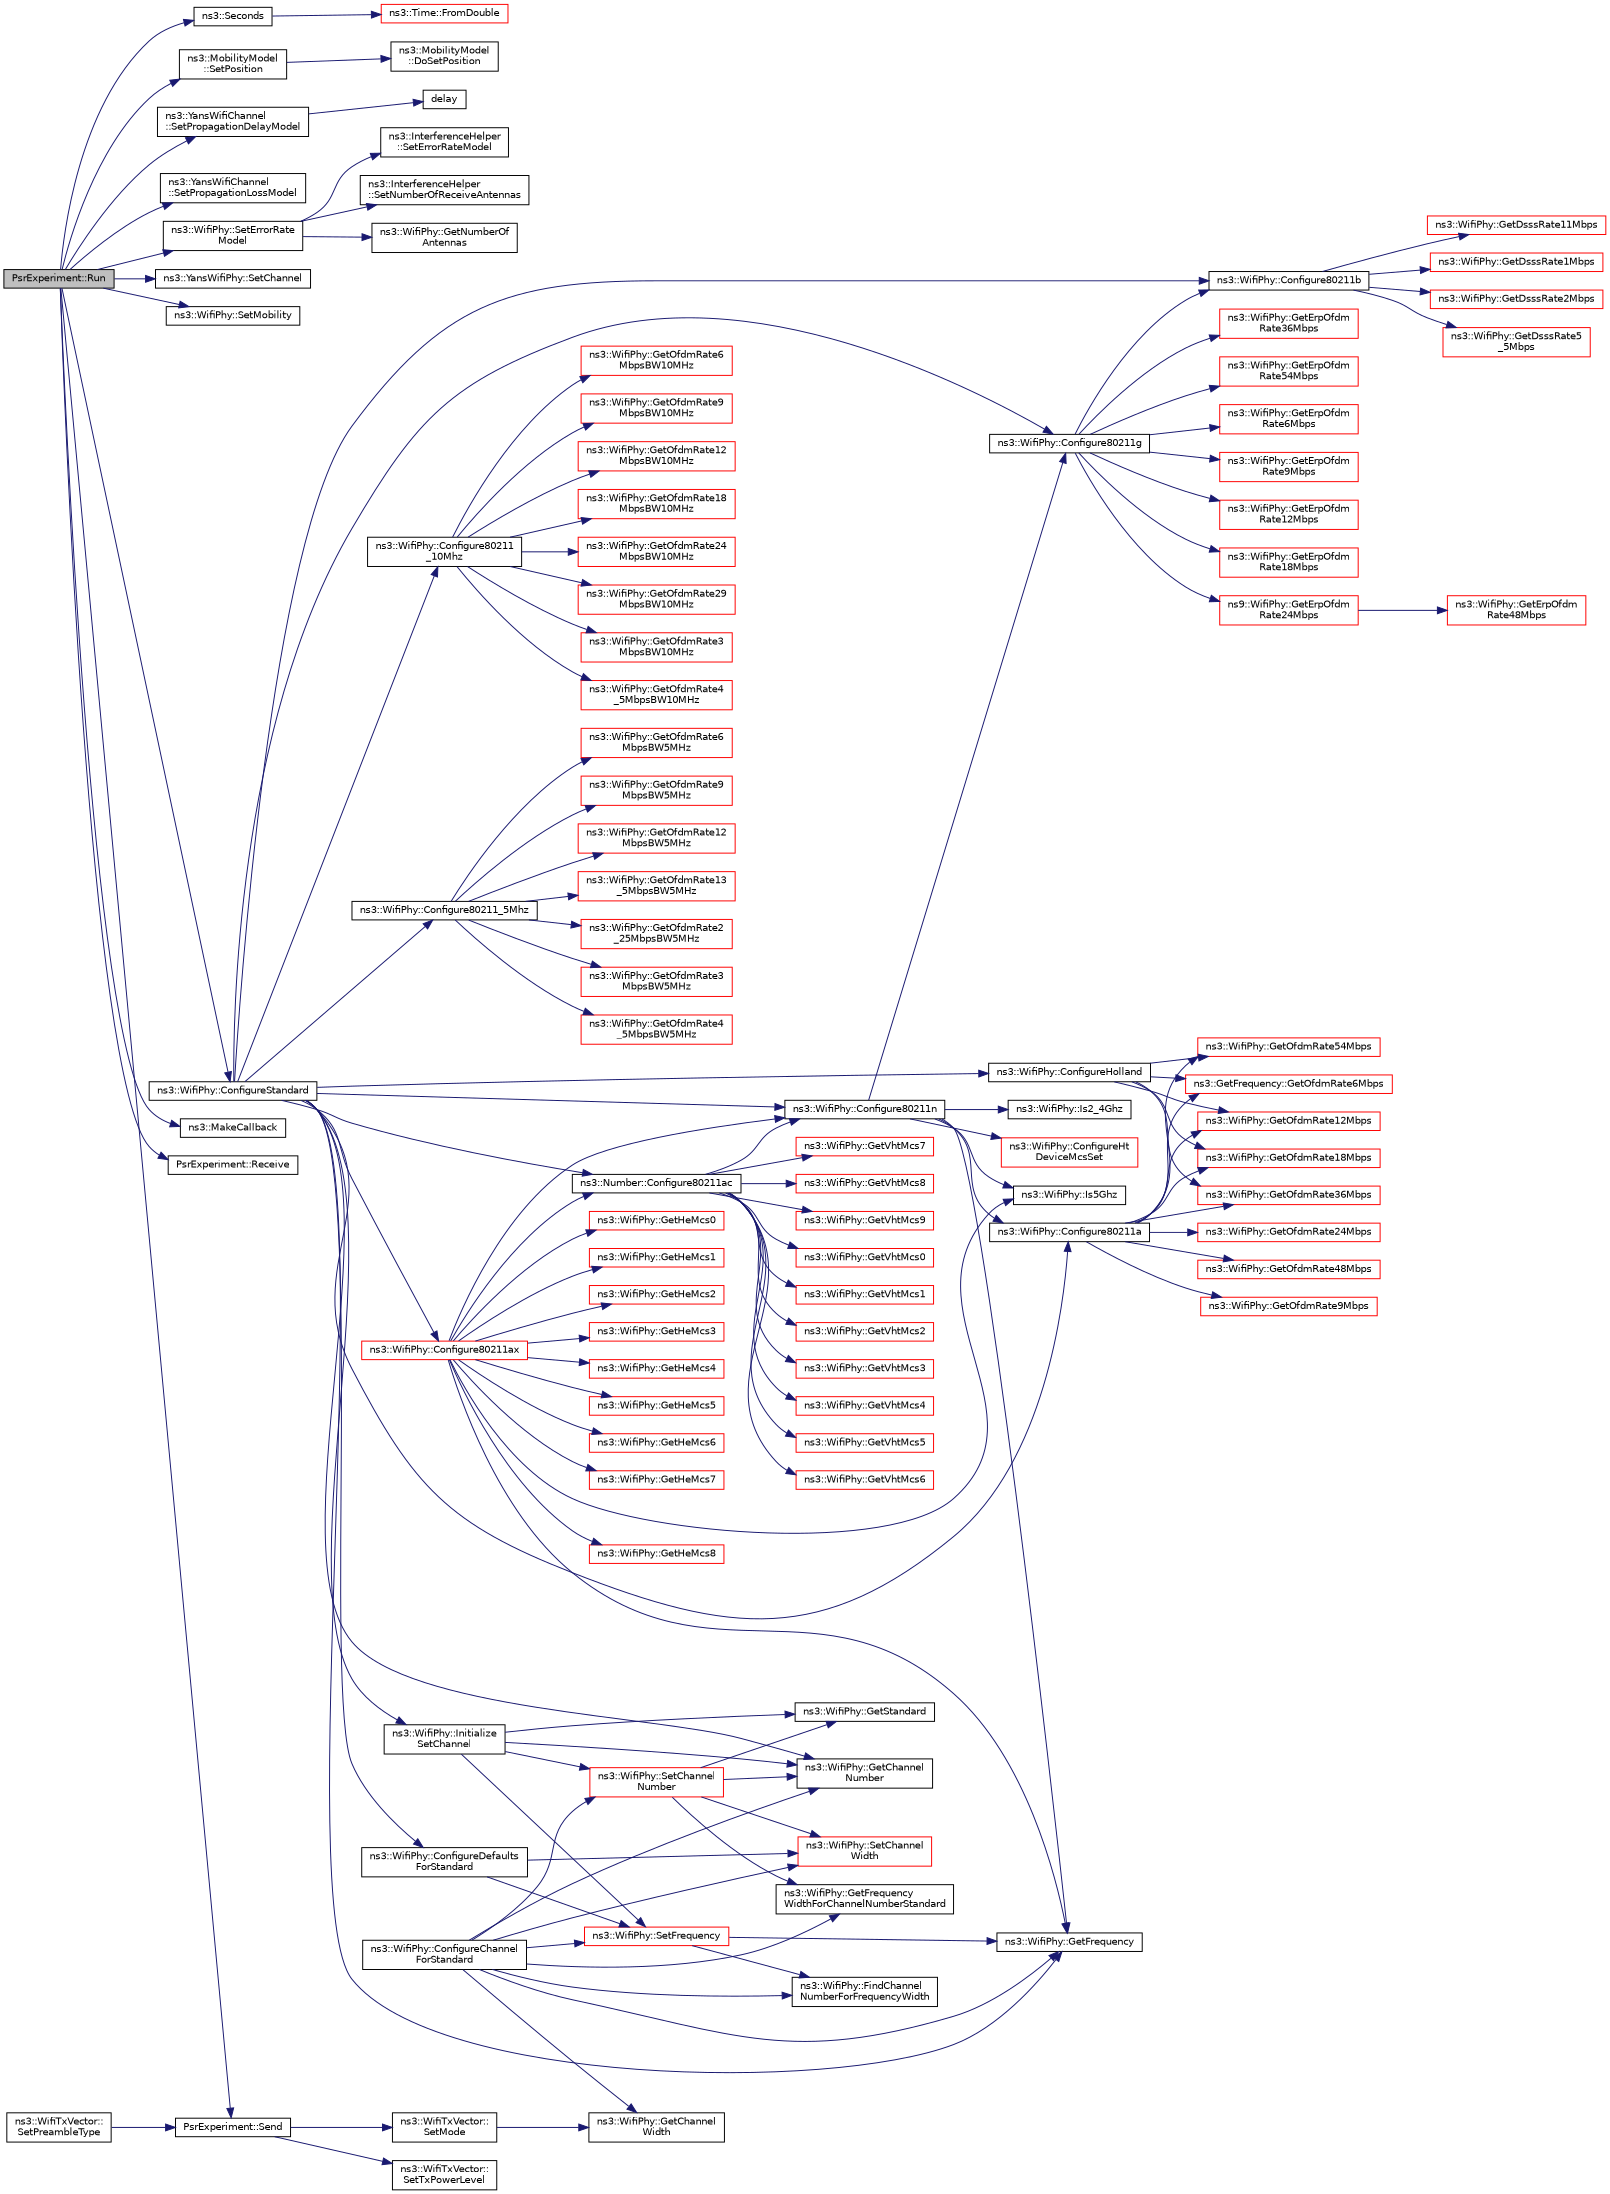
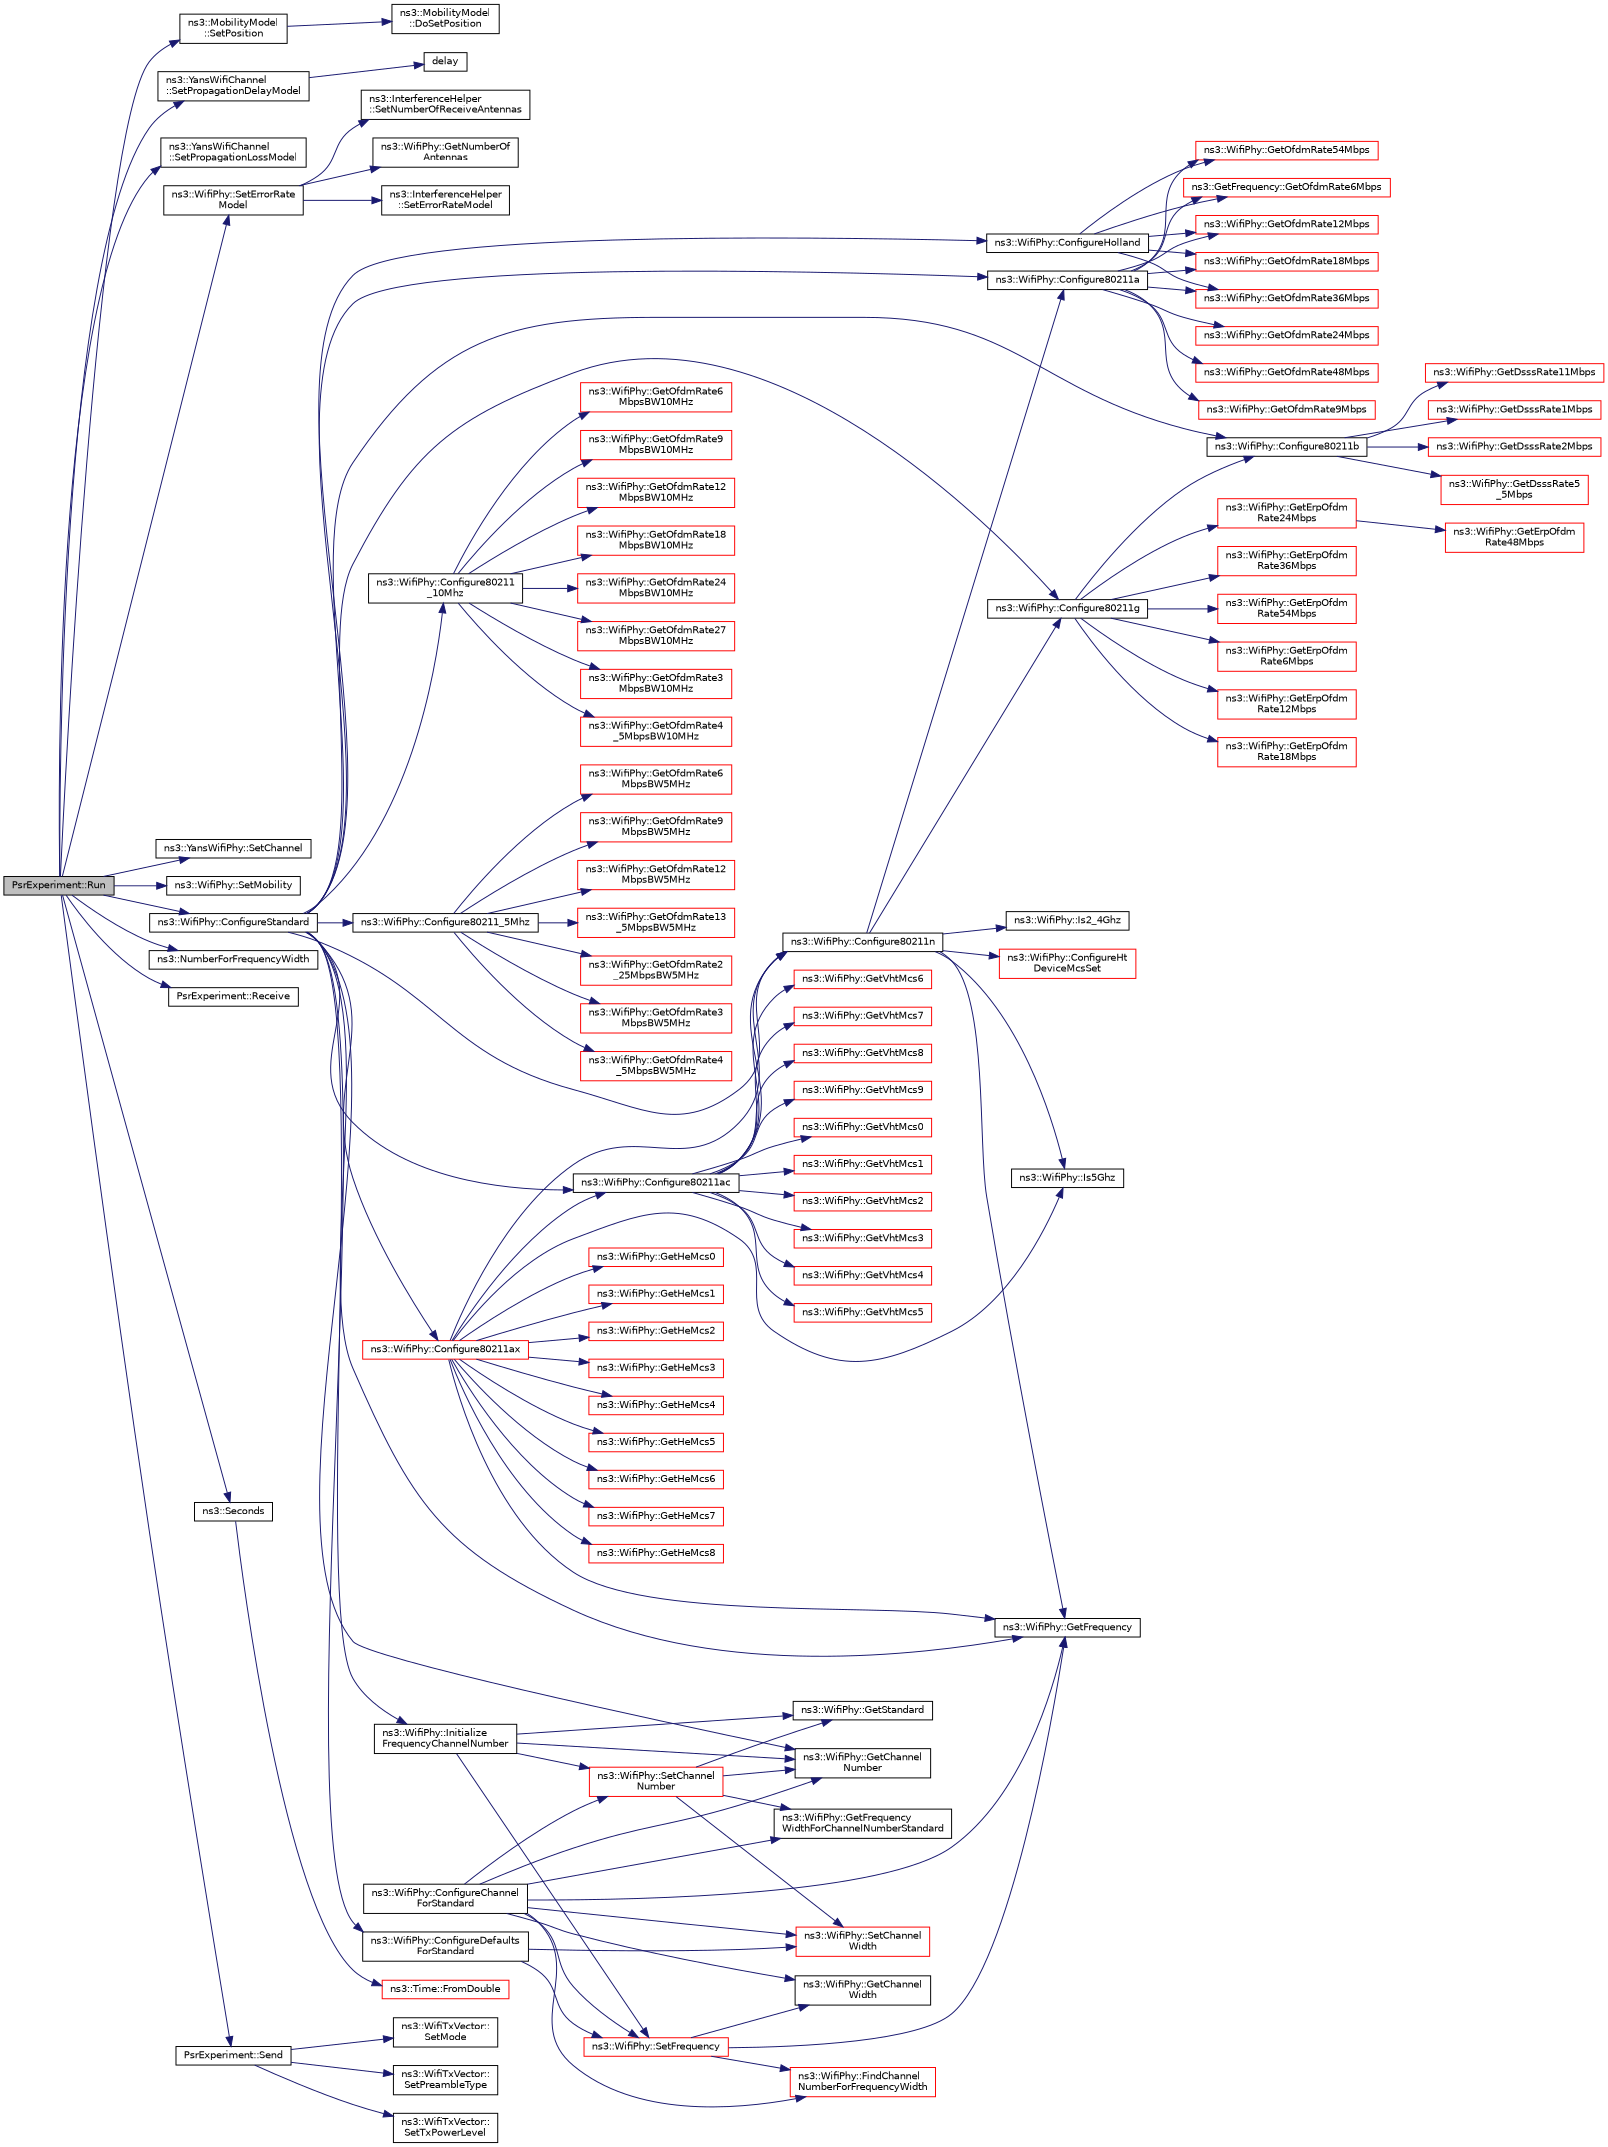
(1289, 467) -> none
(657, 600) -> (656, 636)
(1289, 610) -> (1287, 513)
(233, 1128) -> (234, 960)
(657, 1184) -> (656, 1183)
(445, 1739) -> (446, 1739)
(865, 1992) -> (863, 2082)
(139, 2127) -> (337, 2068)
(538, 2127) -> (745, 2023)
